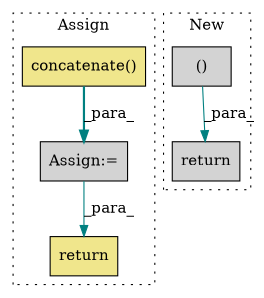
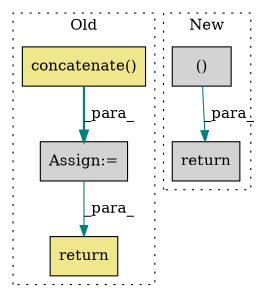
(84, 26) -> (84, 26)
